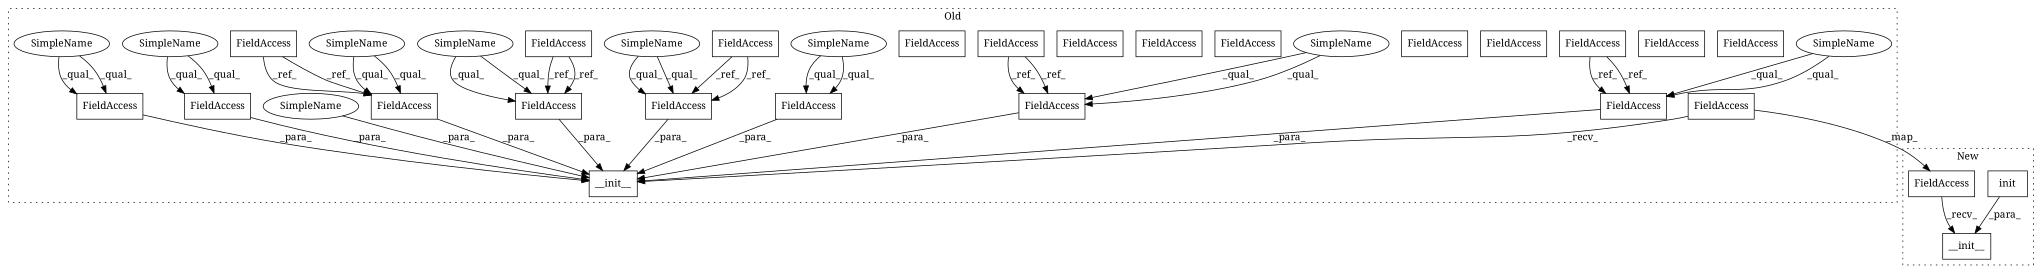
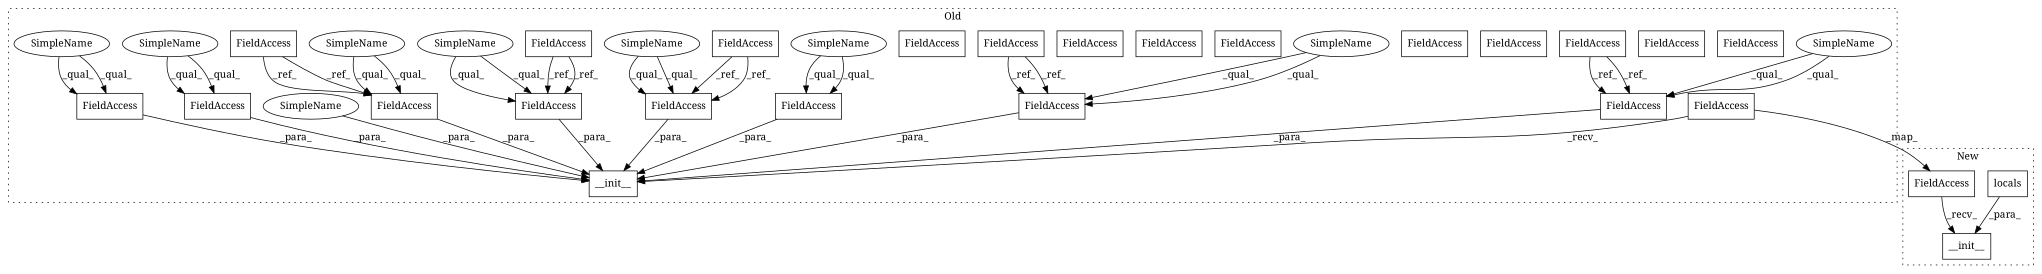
(2008, 184) -> (2008, 184)
